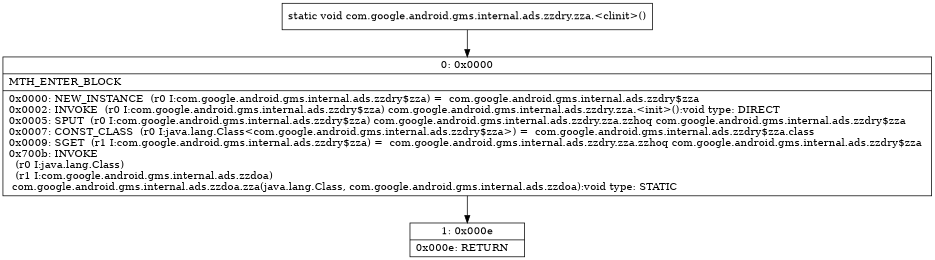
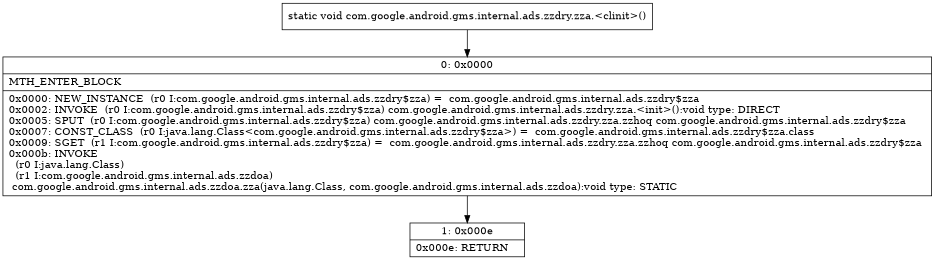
(57, 154) -> (57, 154)
